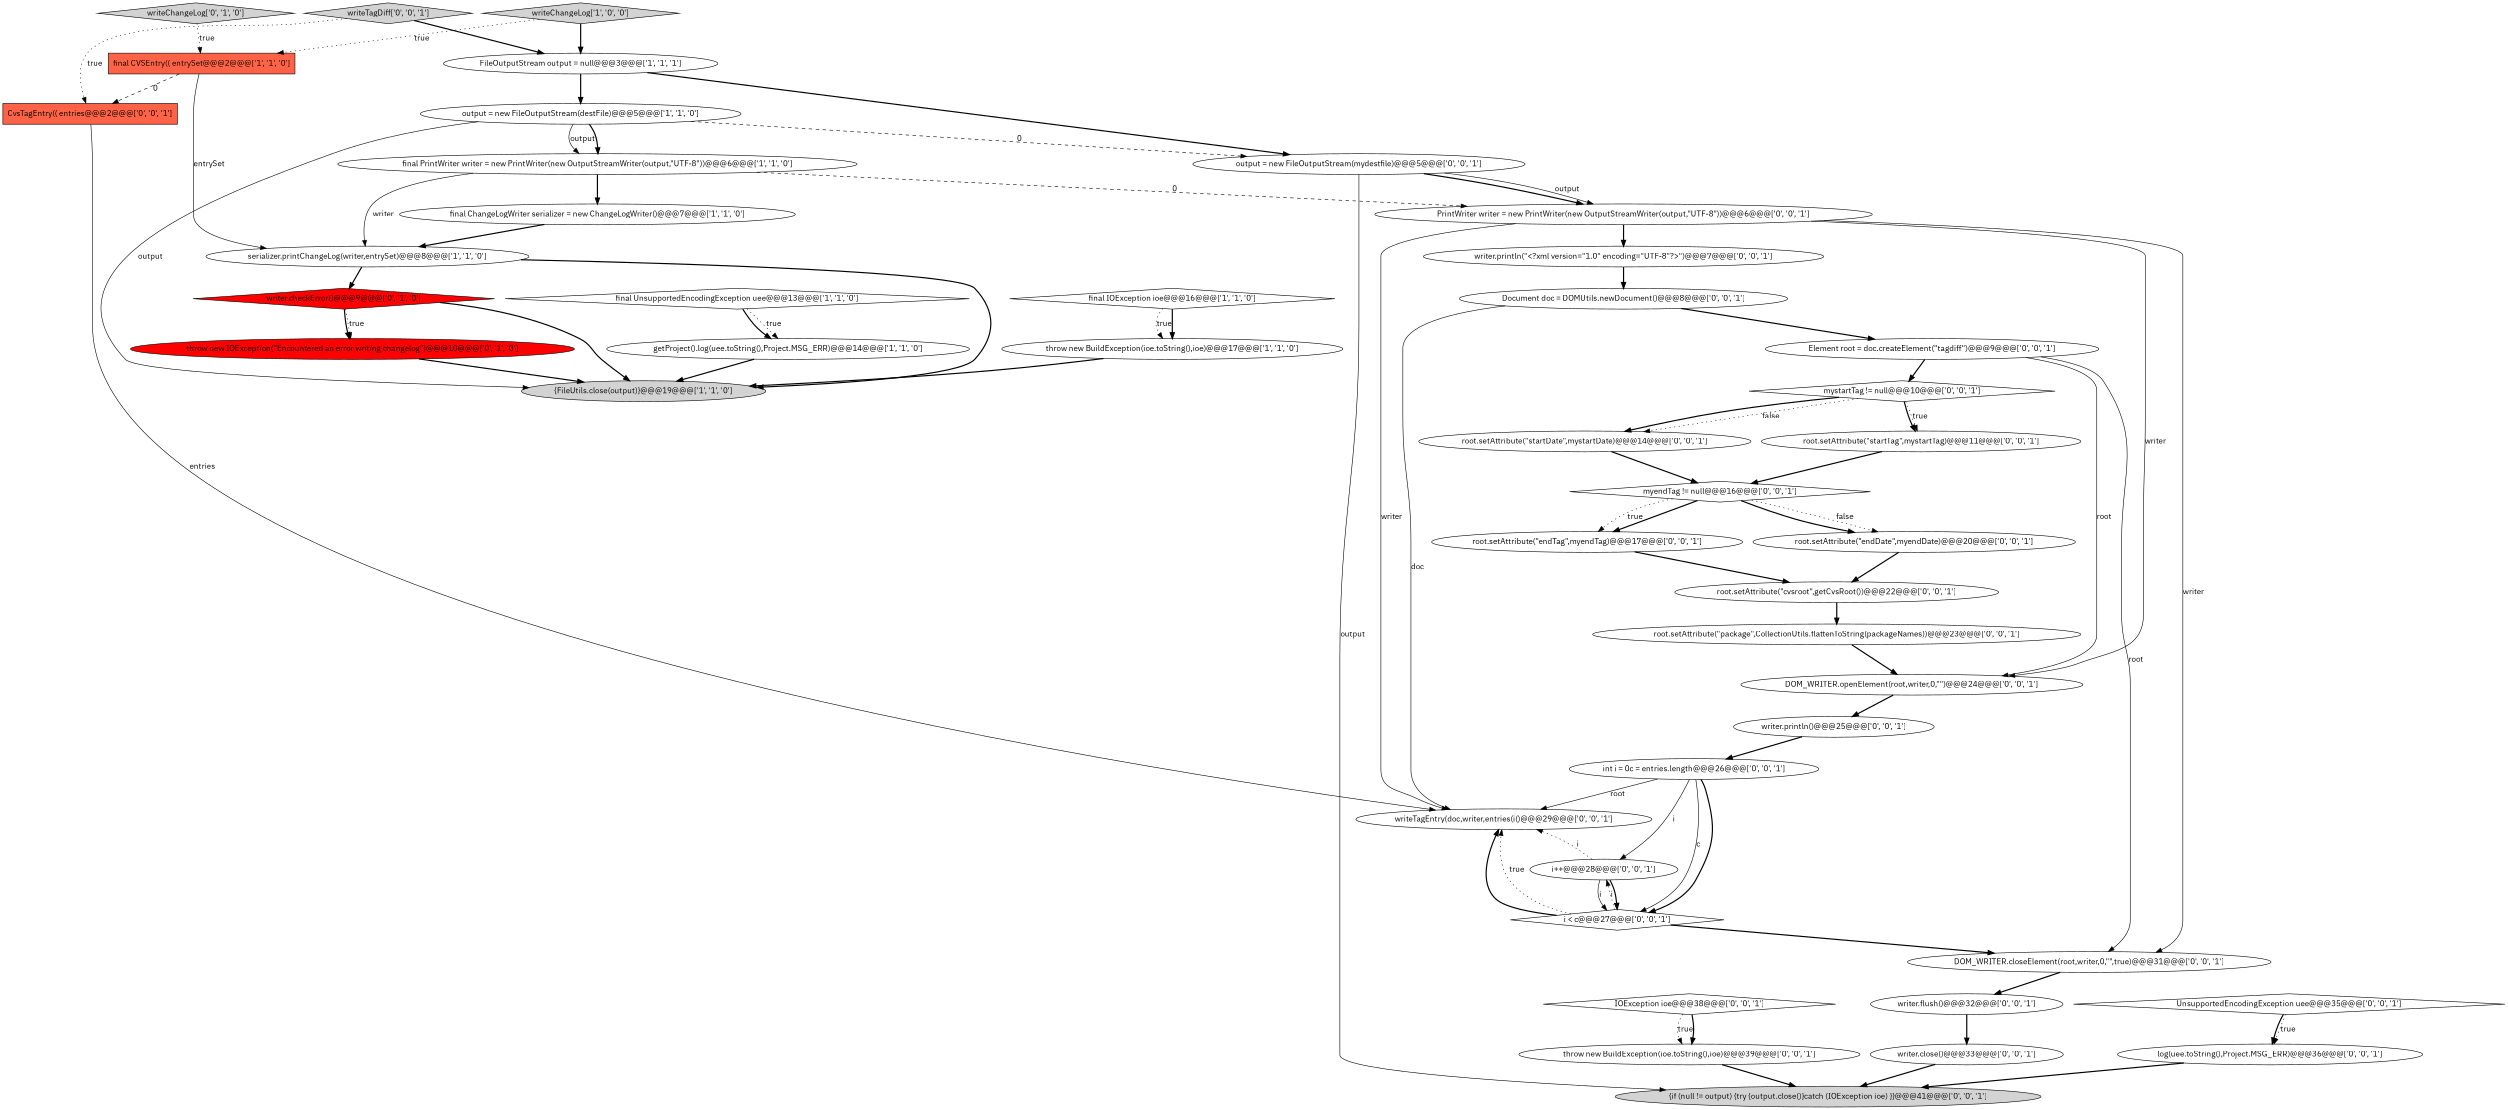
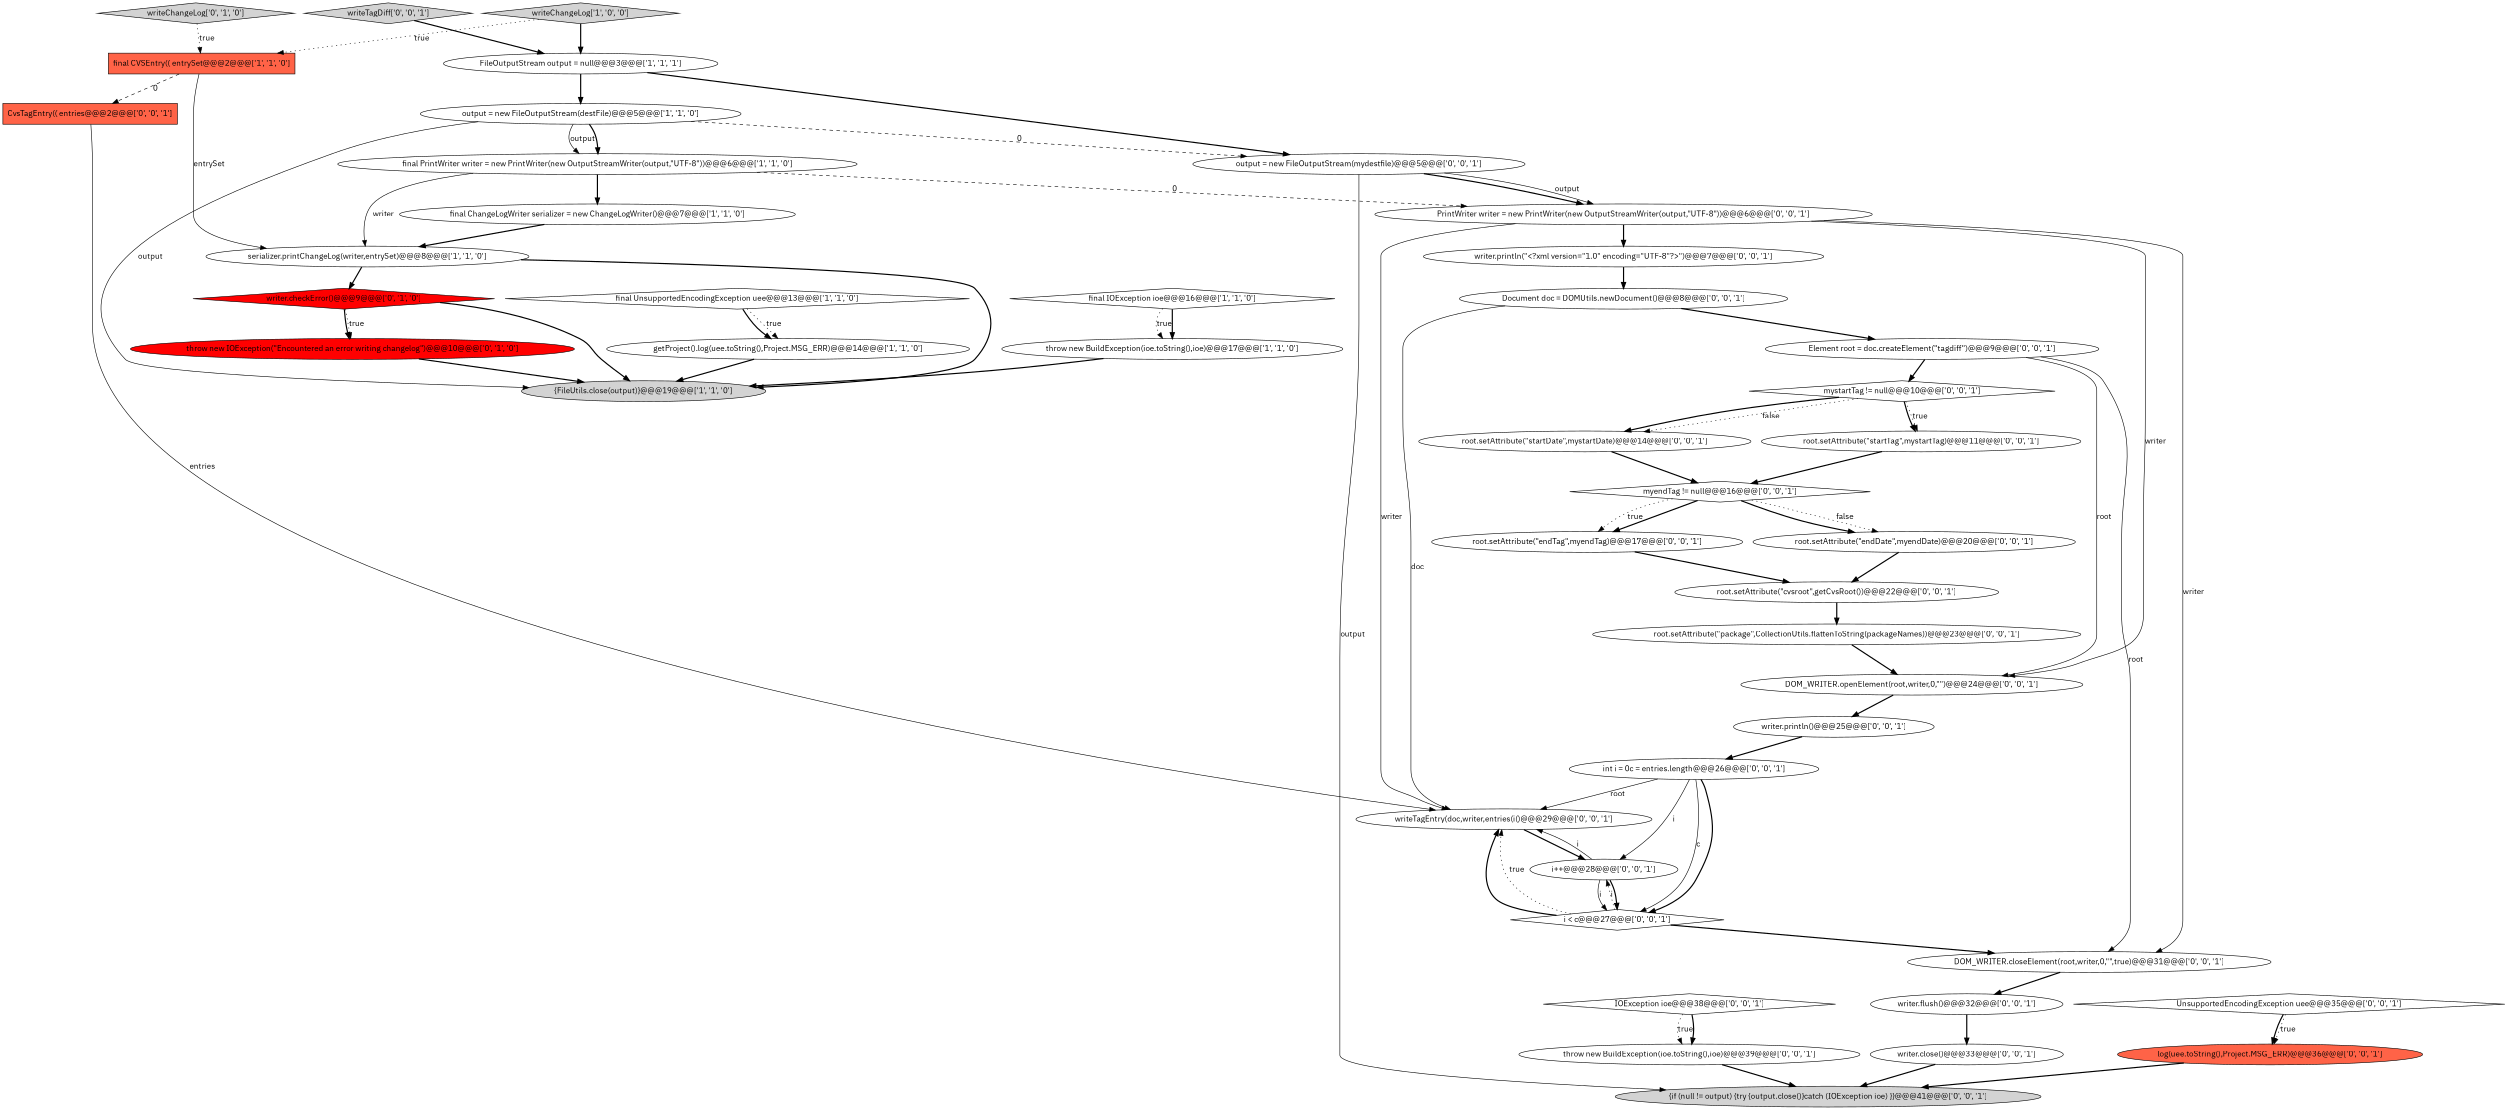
(191, 27) -> none
none -> (1552, 843)
(1568, 843) -> (1568, 843)
(2270, 1054) -> (2270, 1054)
